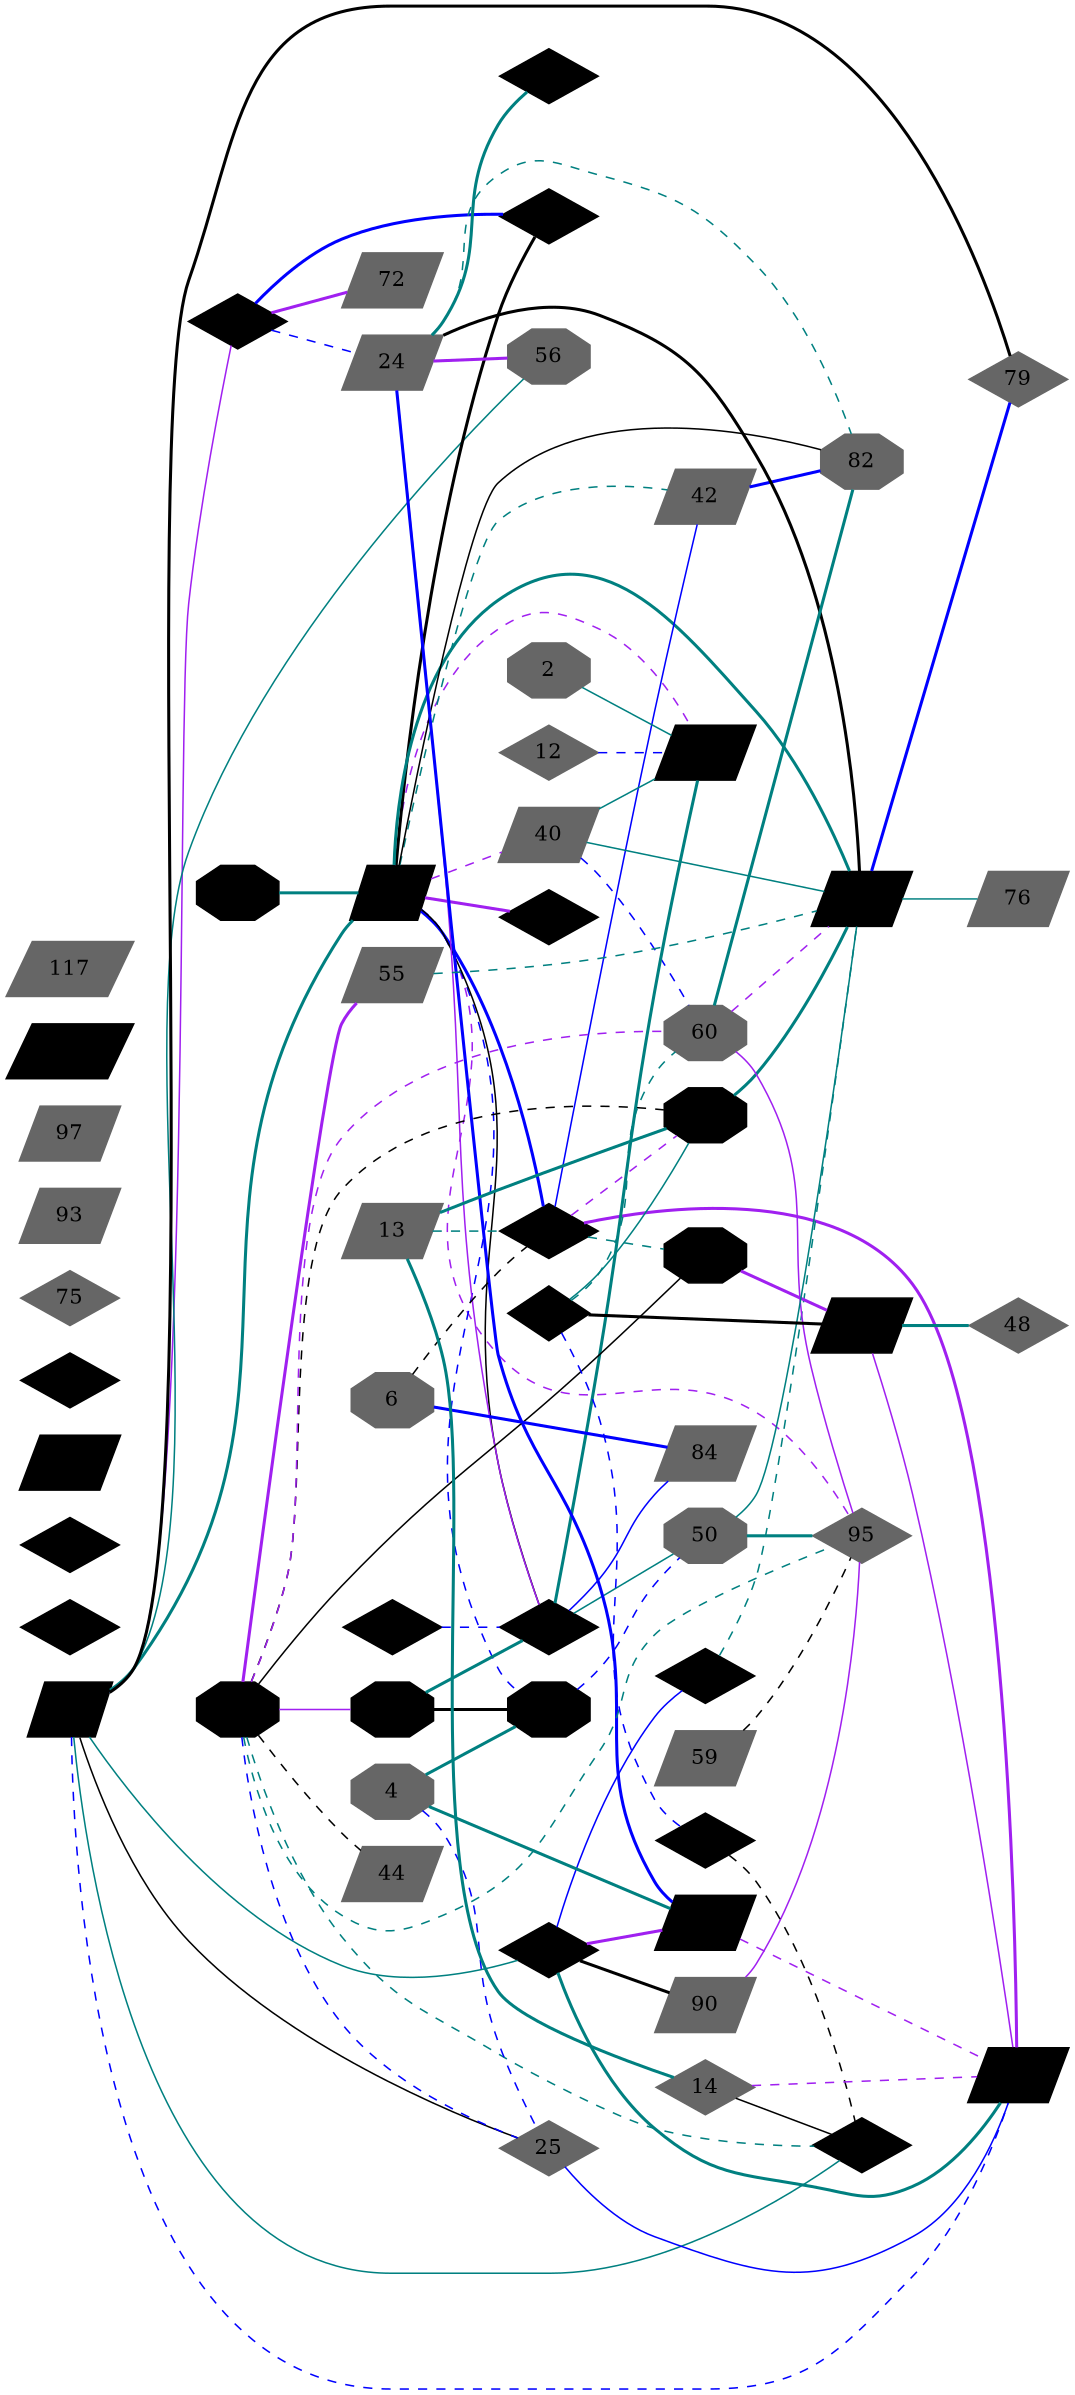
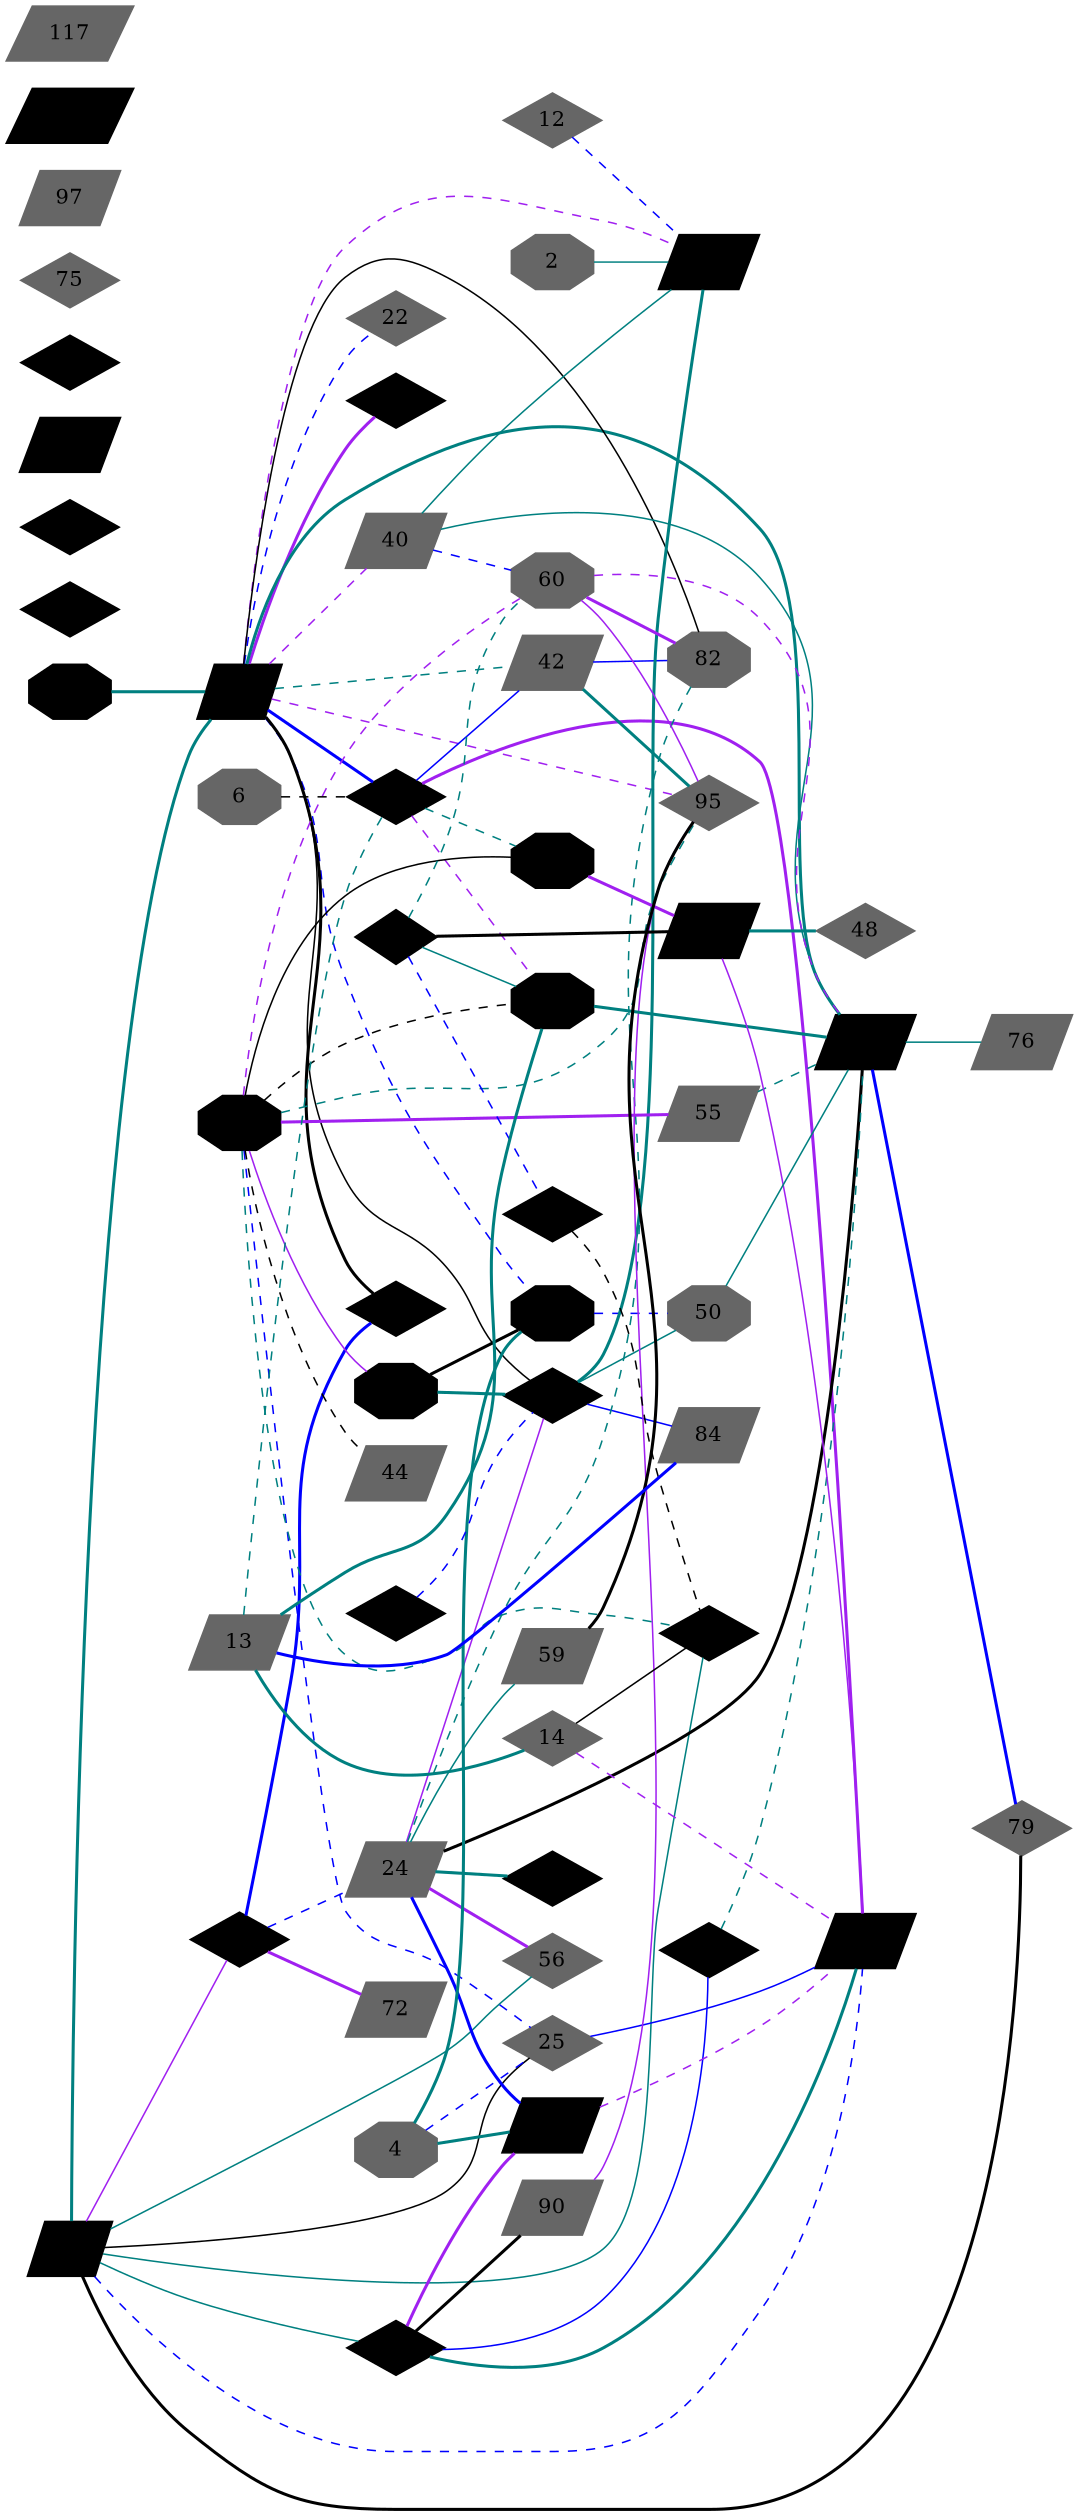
none -> (396, 318)
(549, 357) -> (552, 1961)
(785, 479) -> (621, 661)
(780, 760) -> (631, 620)
(70, 1216) -> none
(551, 1427) -> (524, 1593)
(780, 1536) -> (636, 738)
(804, 1648) -> (648, 1267)
none -> (442, 1783)
